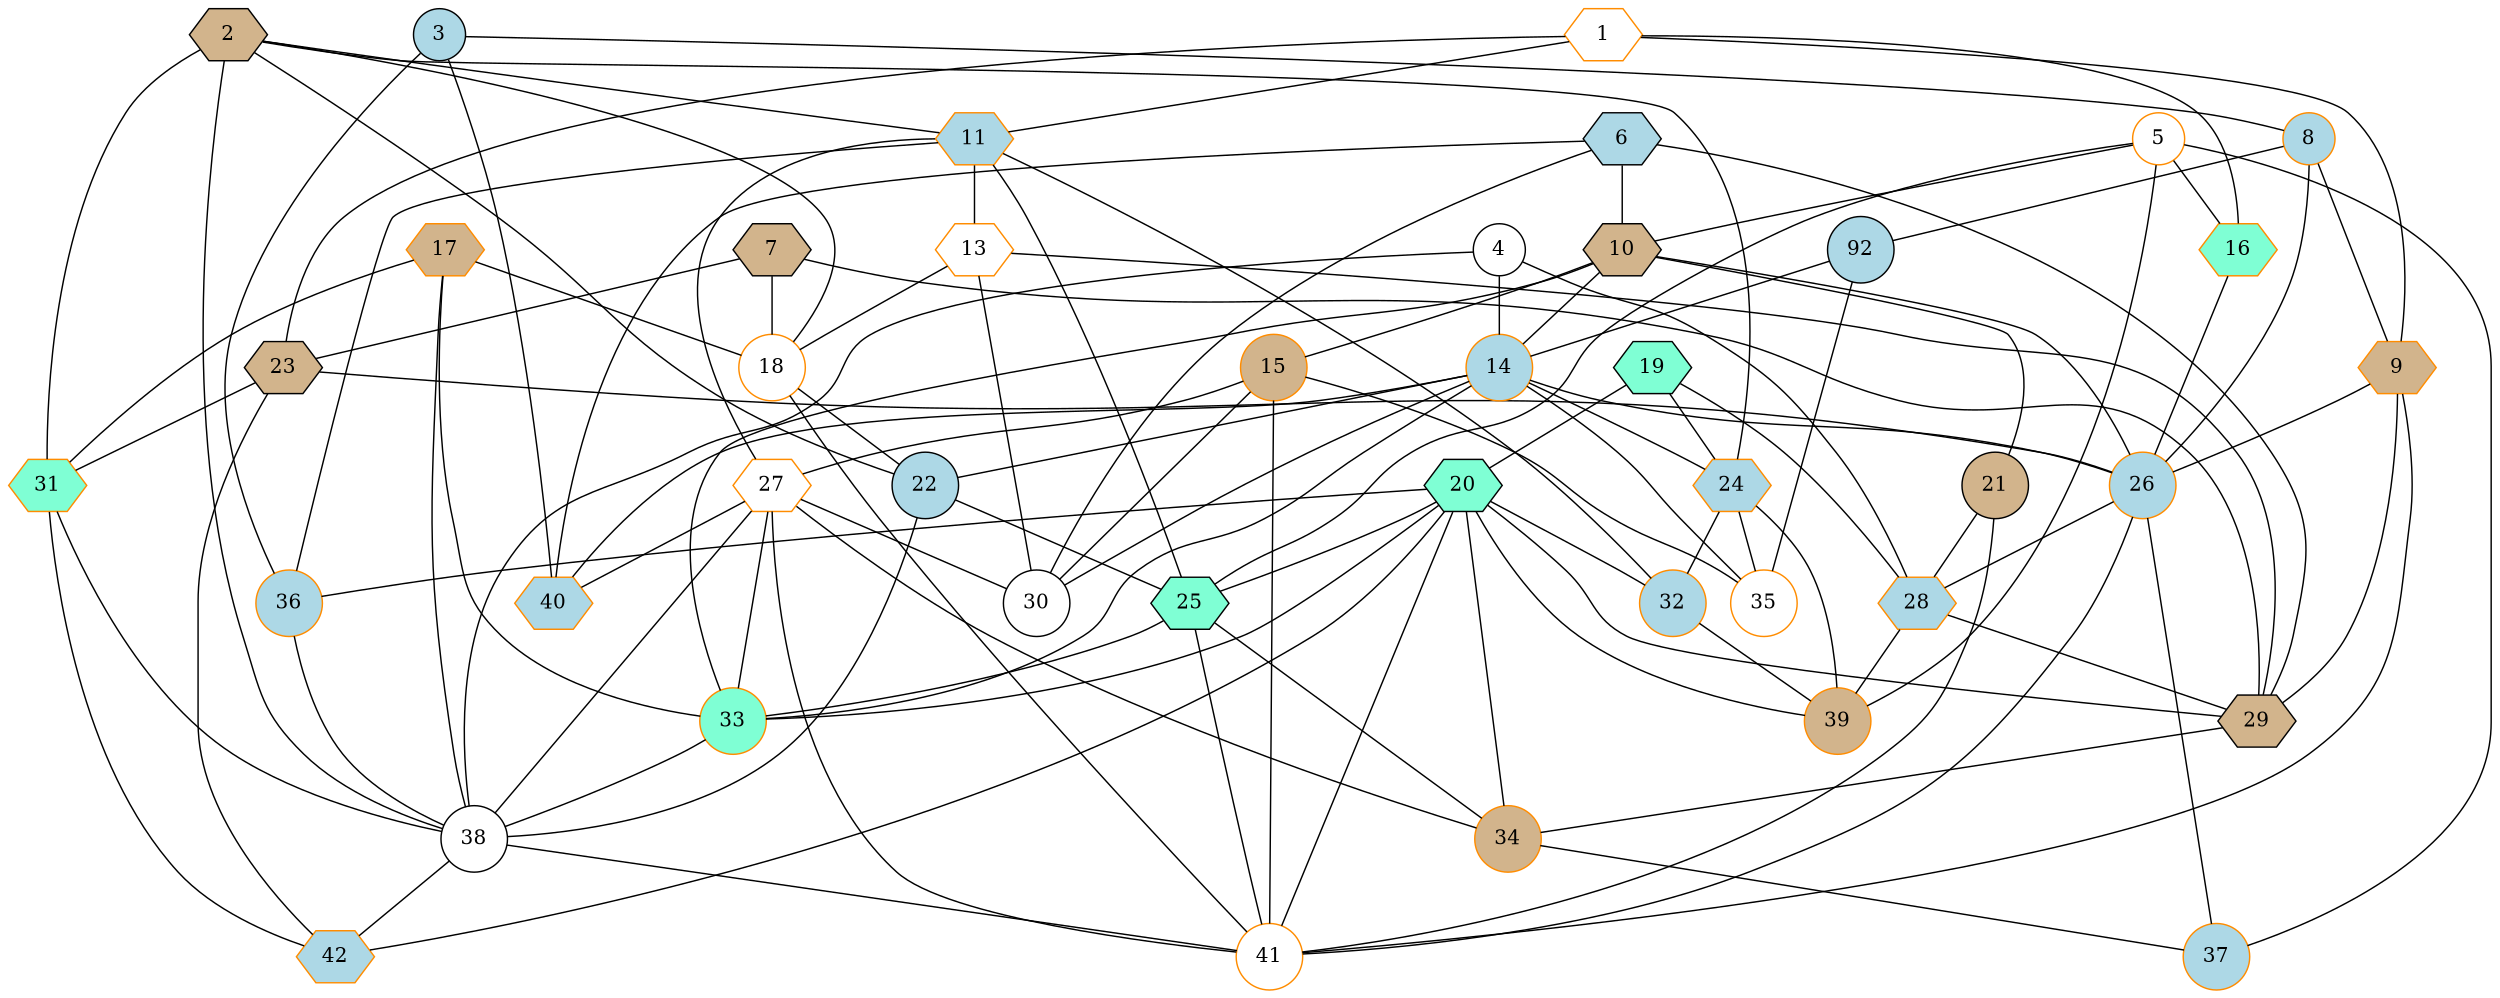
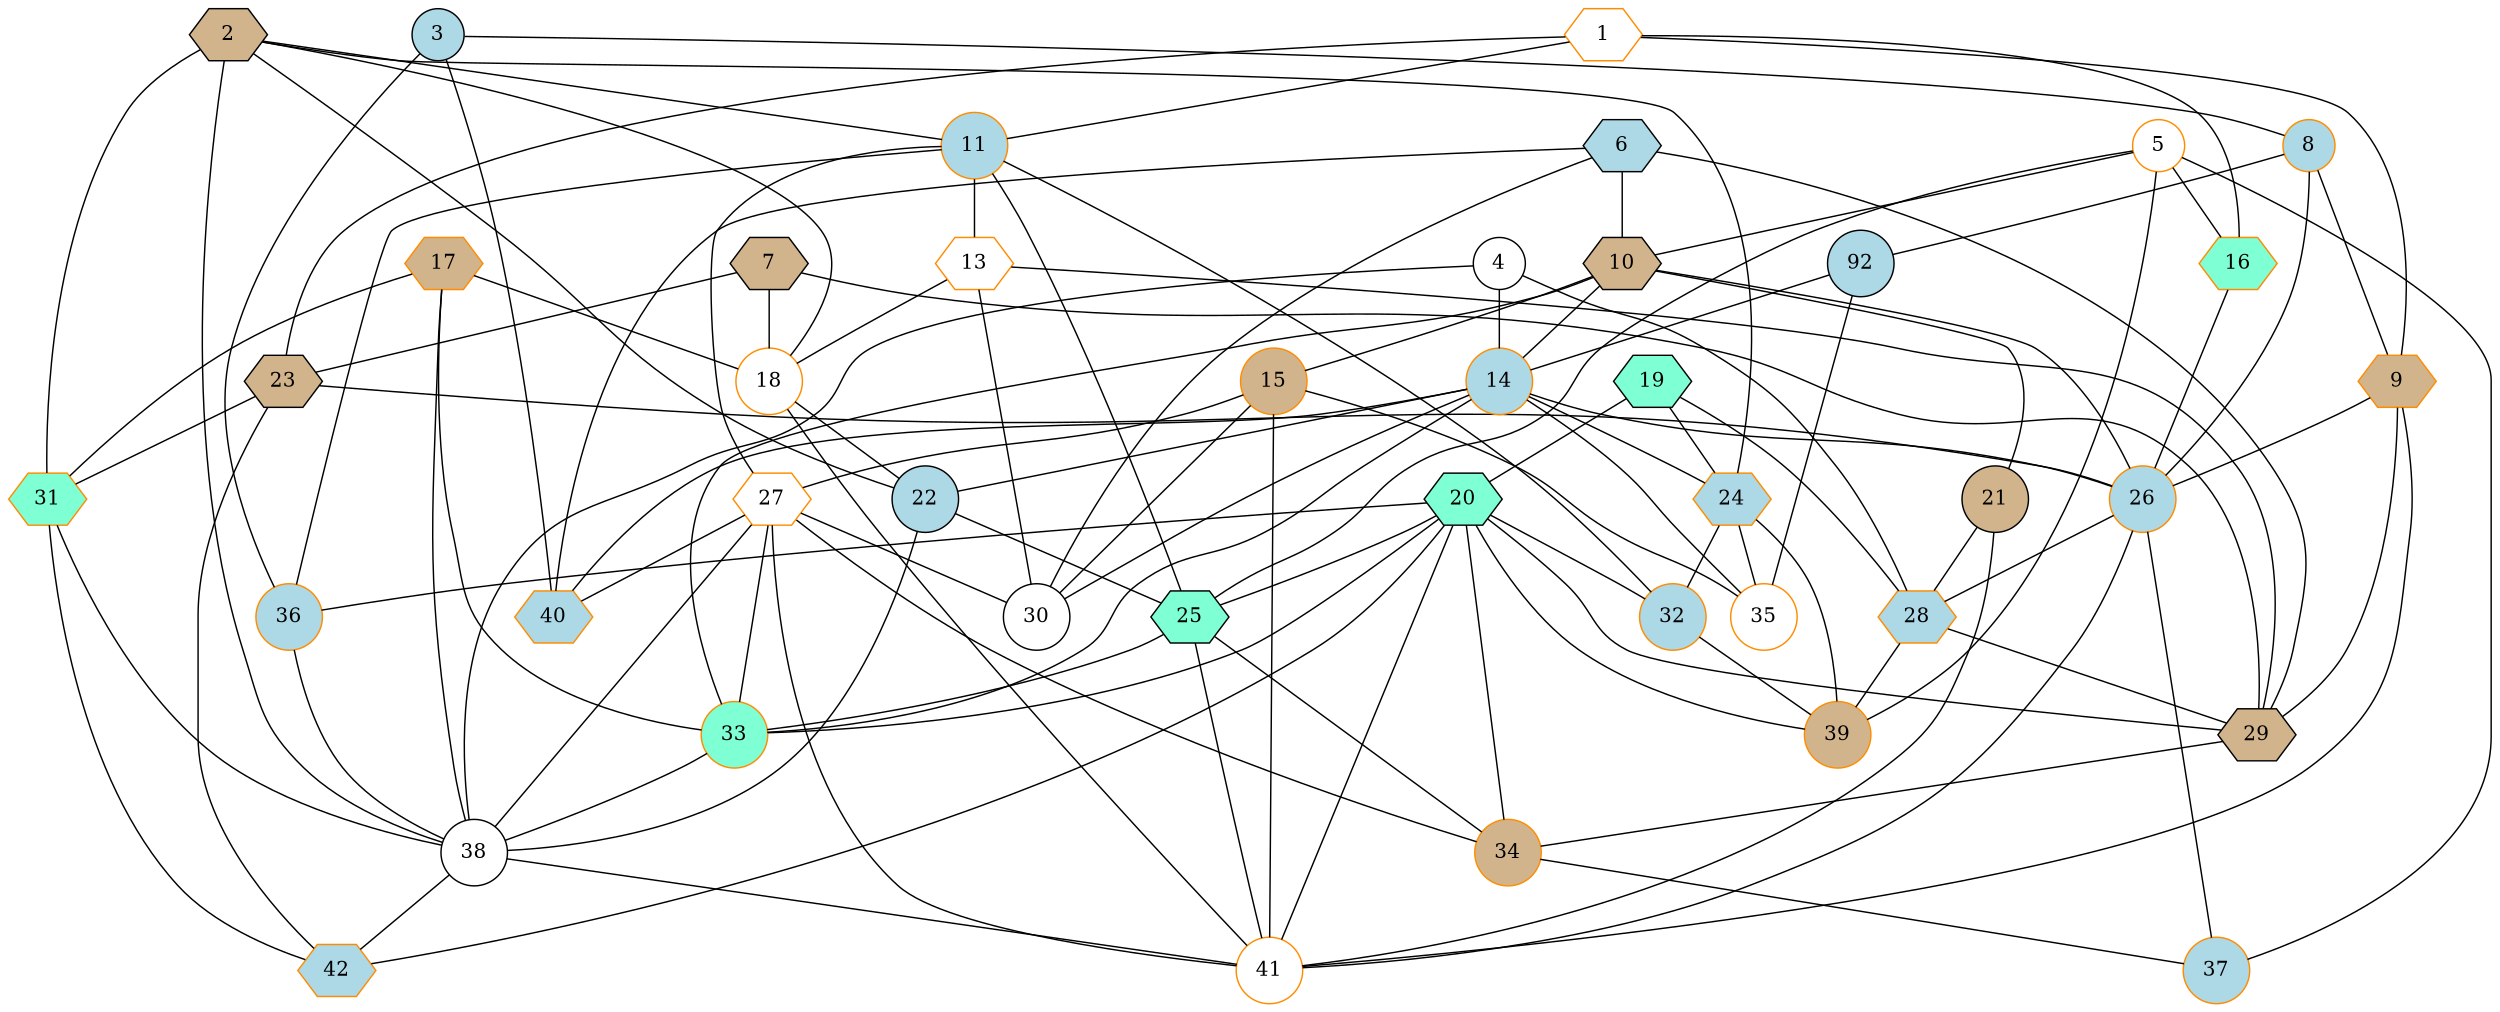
(974, 139) -> (974, 146)
